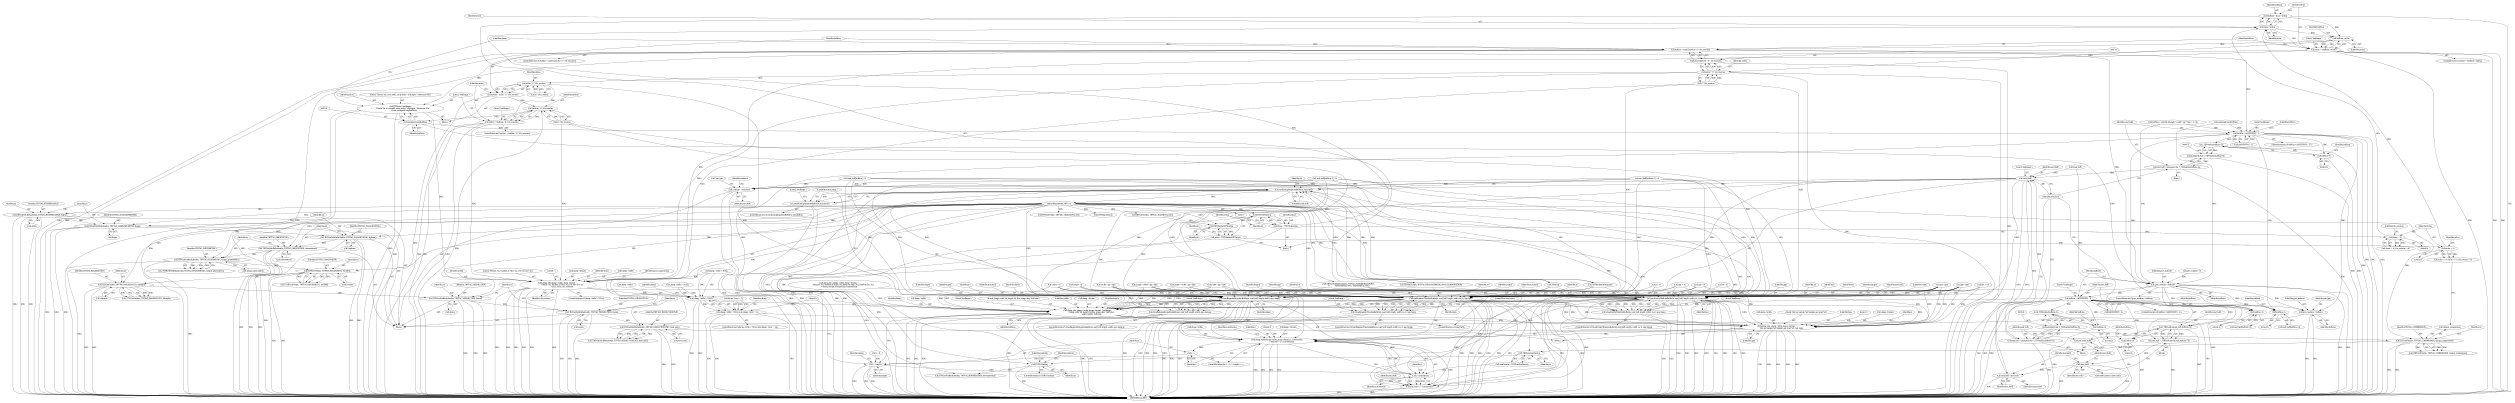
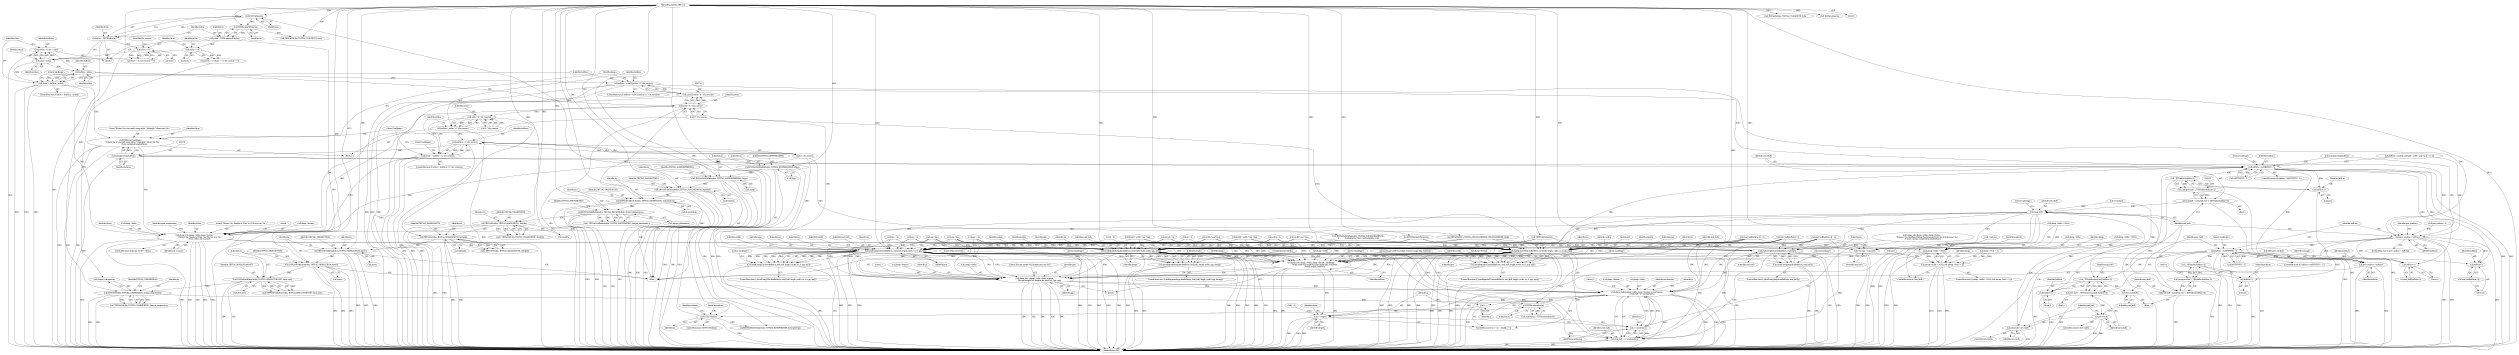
(1174, 197) -> (1748, 16)
(1186, 221) -> (272, 33)
(1553, 285) -> (1542, 237)
none -> (1401, 322)
(2237, 322) -> (2474, 286)
